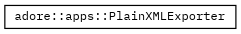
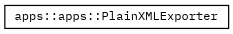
(120, 17) -> (117, 17)
